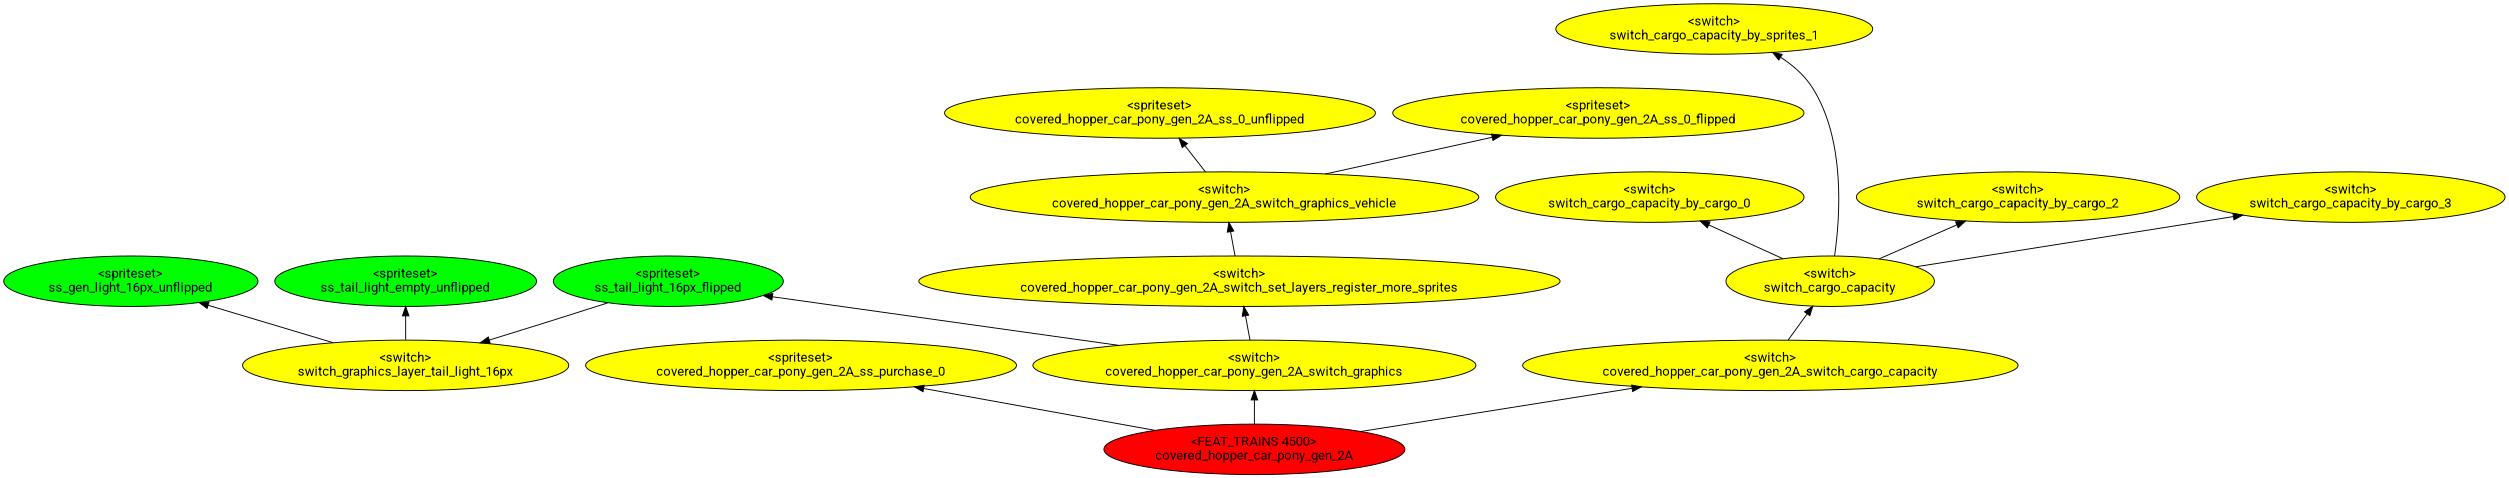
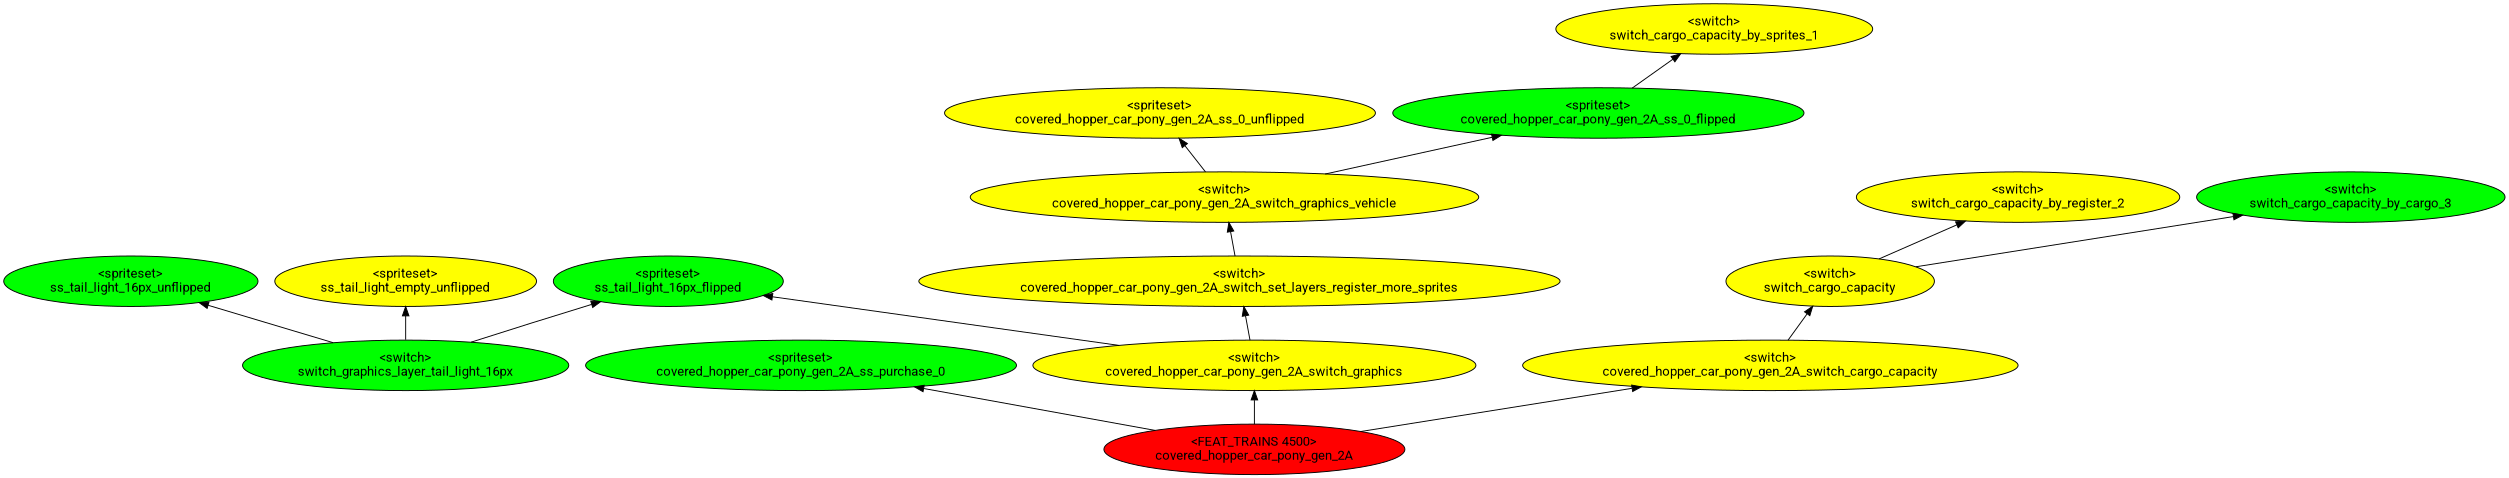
(1598, 113) -> (1598, 113)
(1834, 148) -> (1653, 74)
(1650, 197) -> none
(2018, 197) -> (2018, 197)
(2351, 197) -> (2351, 197)
(131, 281) -> (131, 281)
(406, 281) -> (406, 281)
(549, 322) -> (531, 323)
(406, 365) -> (406, 365)
(801, 365) -> (801, 365)
